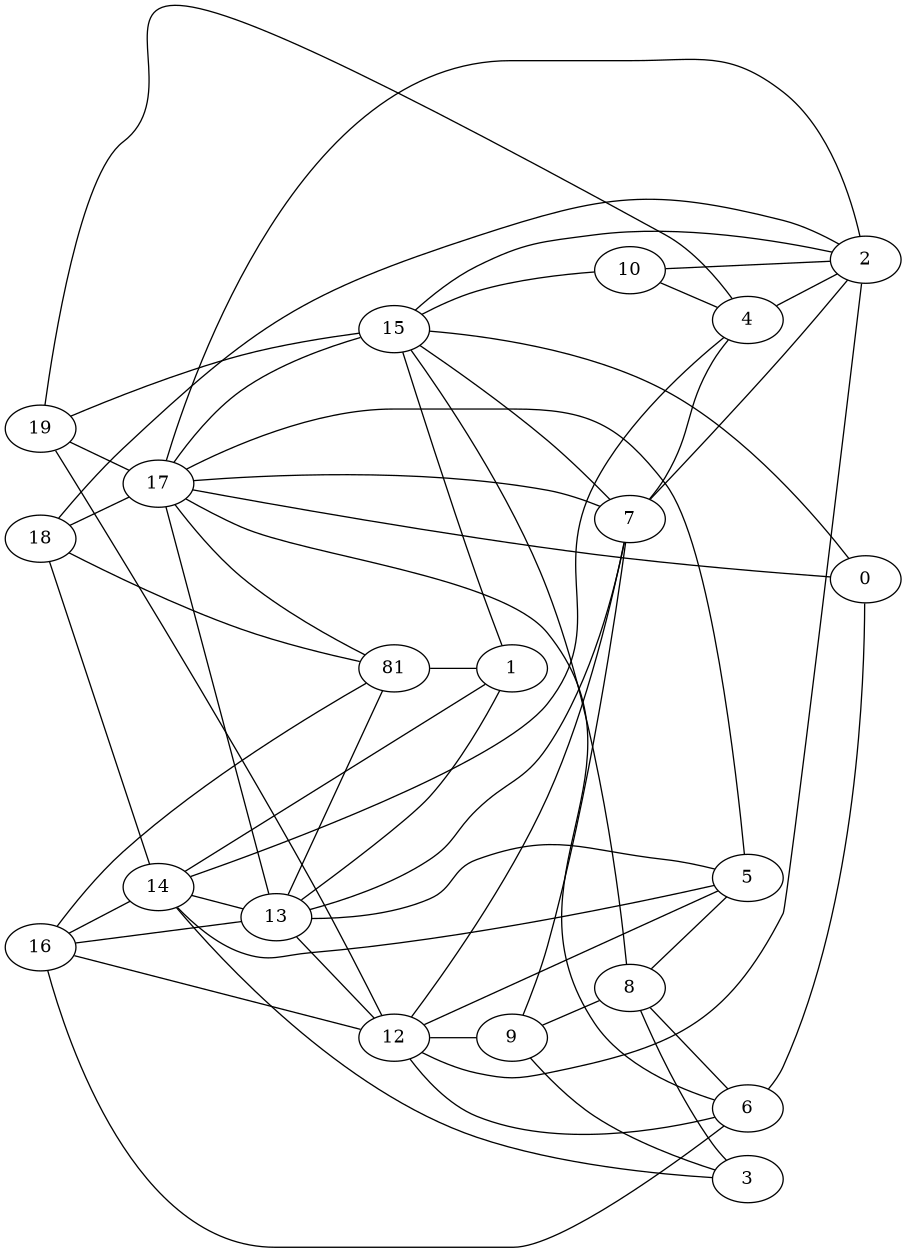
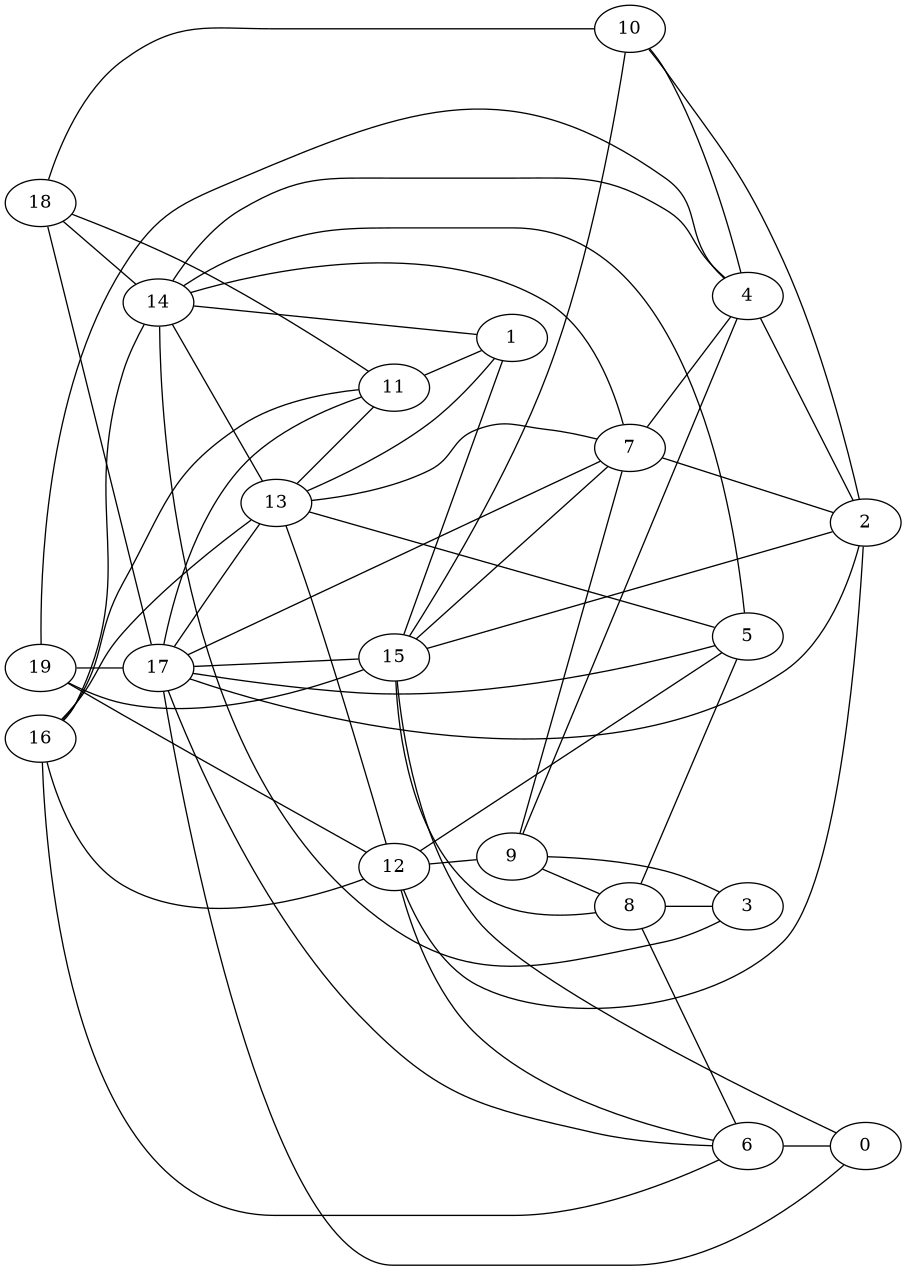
(411, 259) -> (284, 29)
none -> (630, 576)
(394, 668) -> (394, 388)
(549, 794) -> (444, 268)
